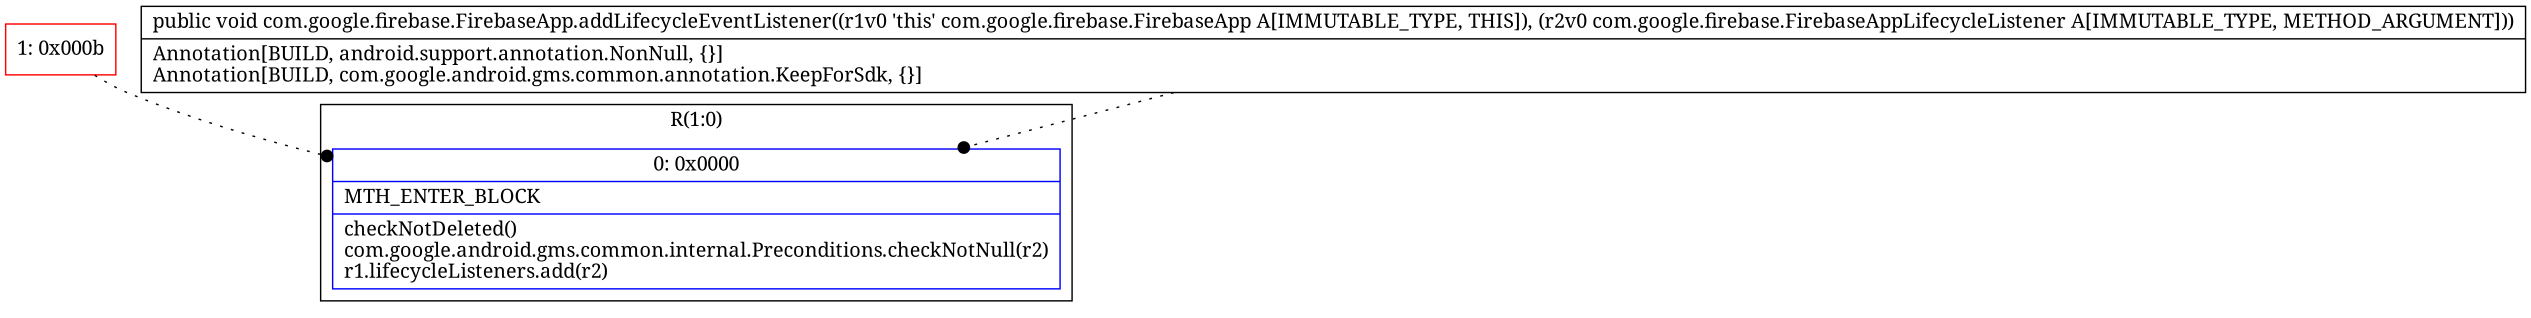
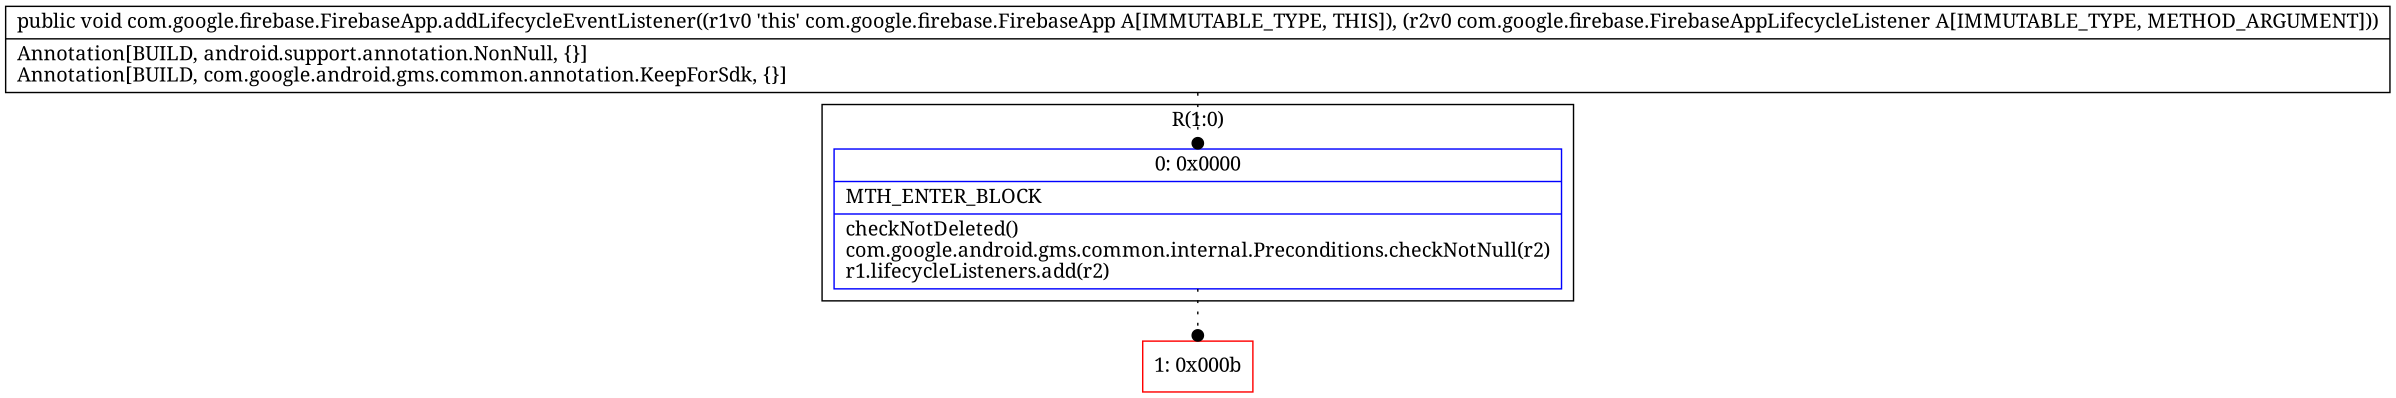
(206, 121) -> (1198, 310)
